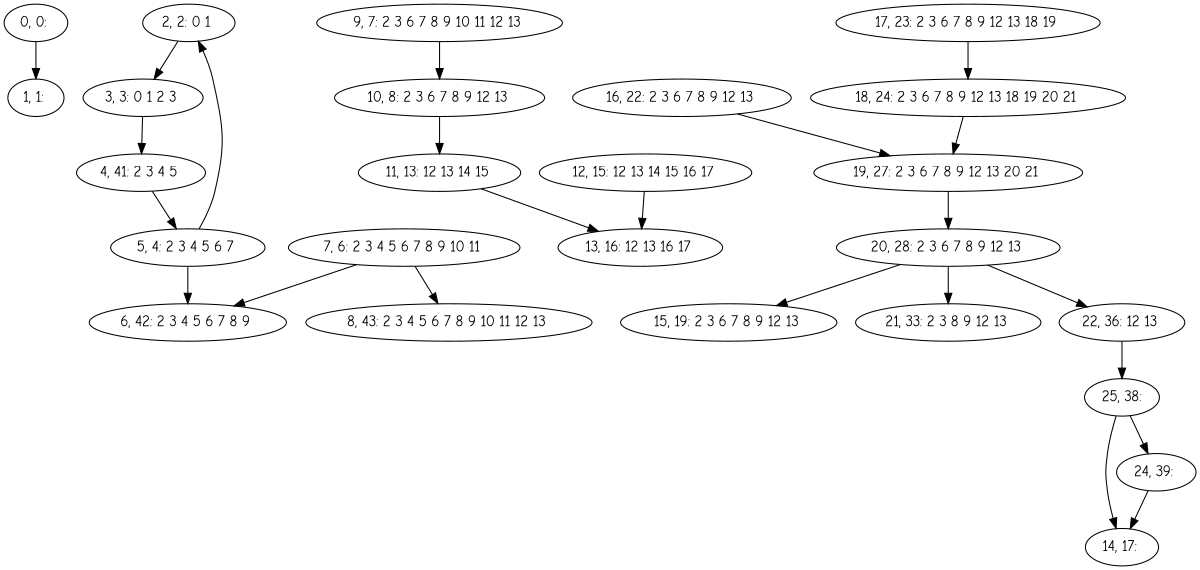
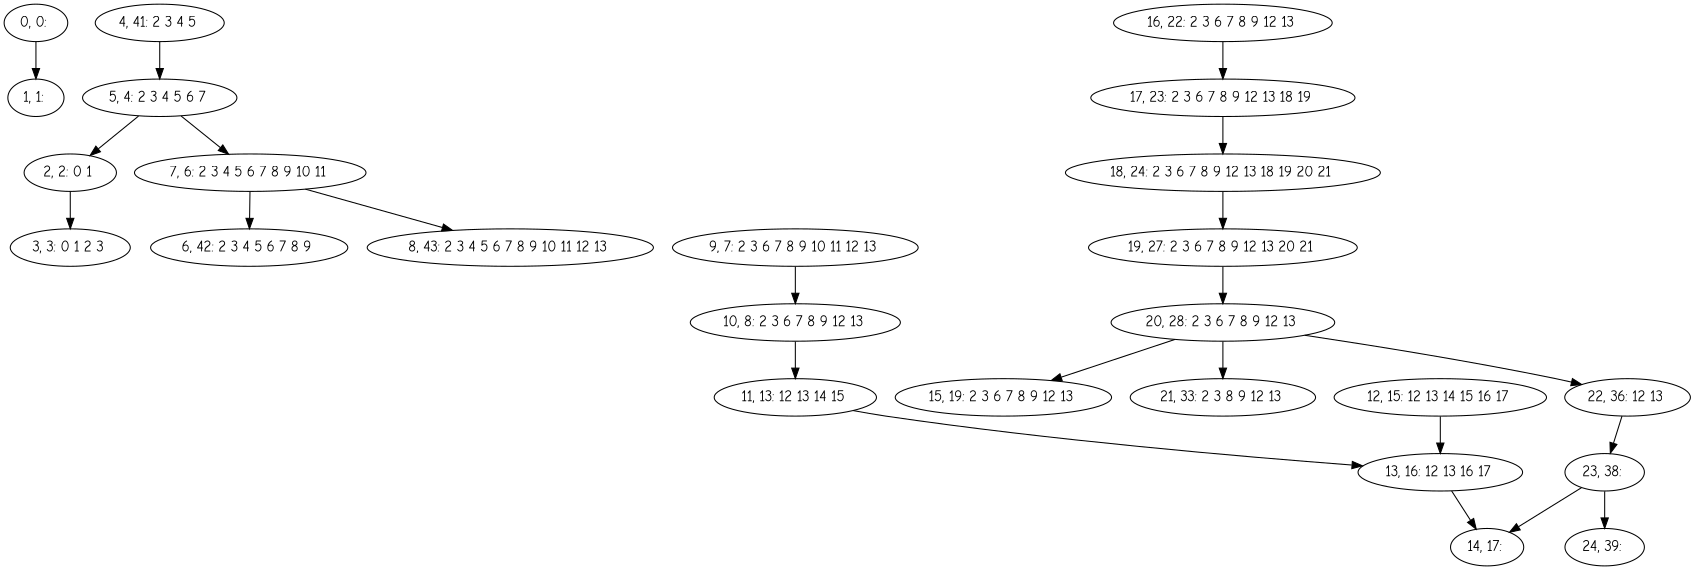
(142, 130) -> none
(809, 133) -> (1223, 55)
(188, 280) -> (201, 132)
(1122, 397) -> (1605, 472)
(1141, 505) -> (1461, 506)
